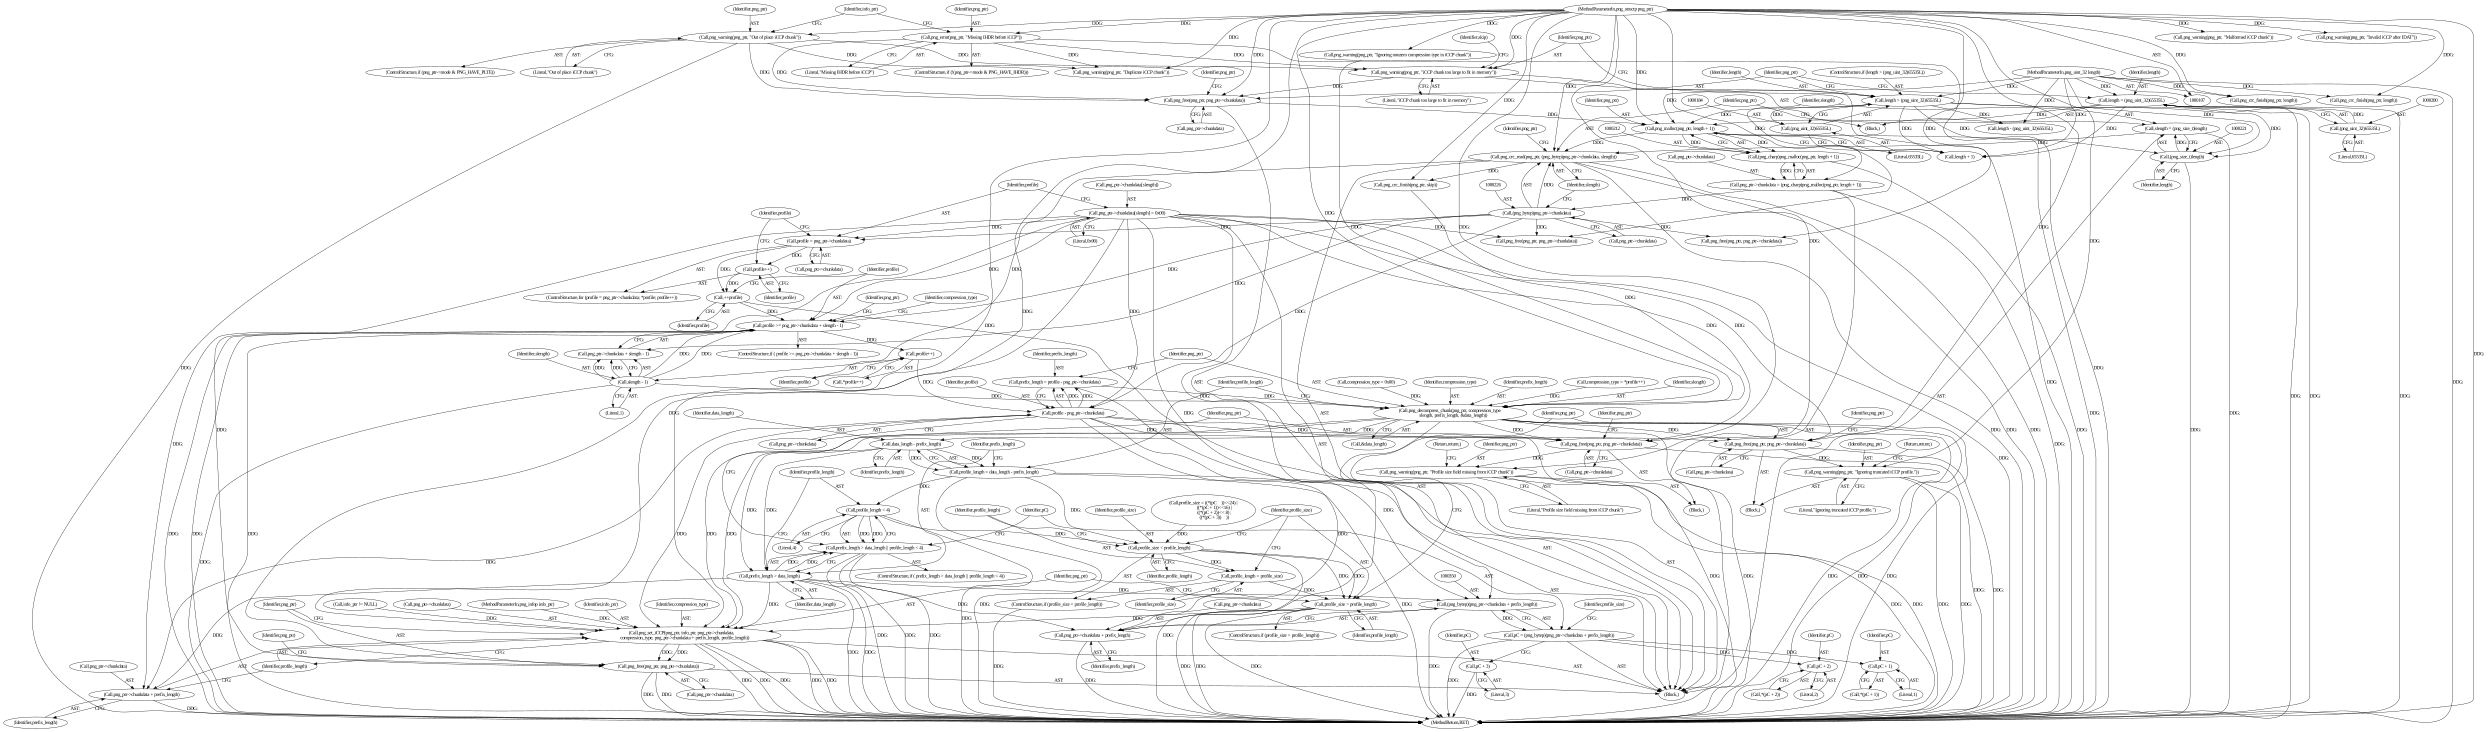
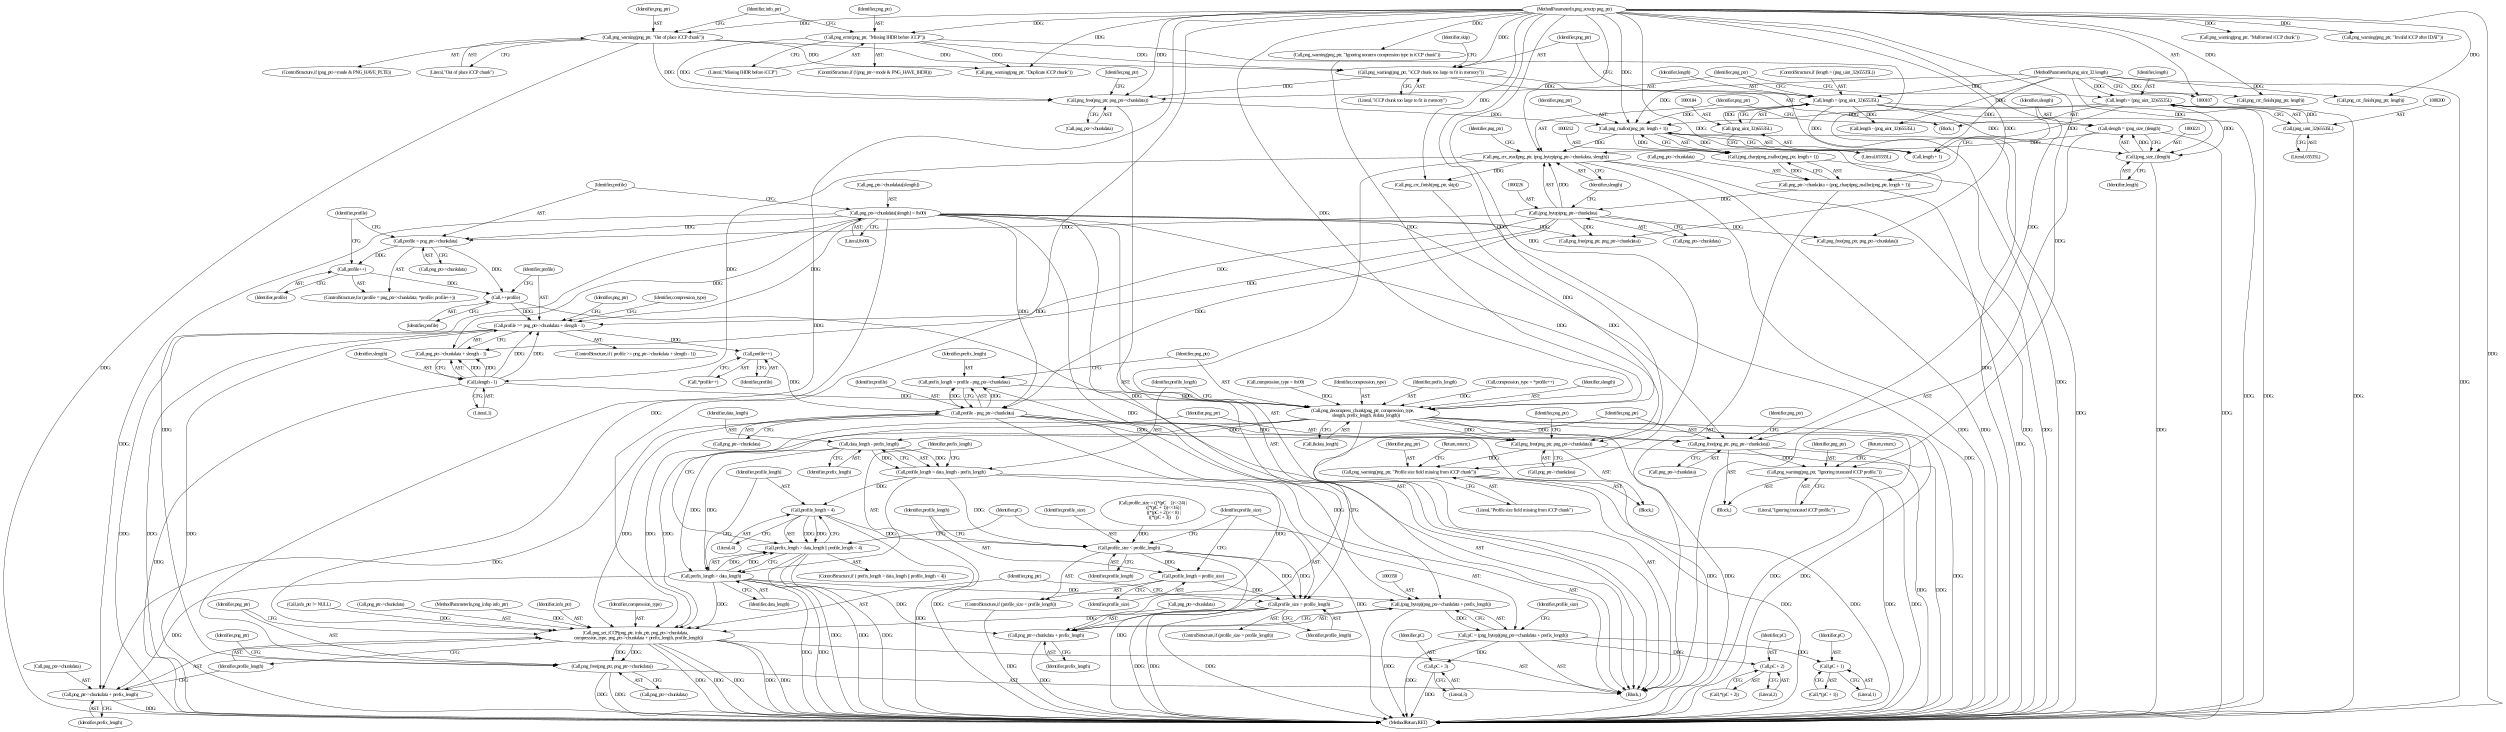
(2131, 87) -> (2119, 87)
none -> (656, 281)
(1526, 652) -> (1483, 652)
